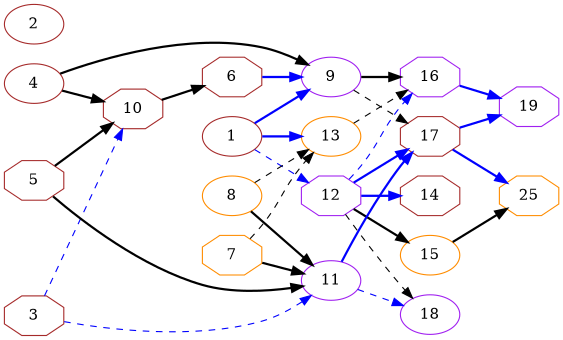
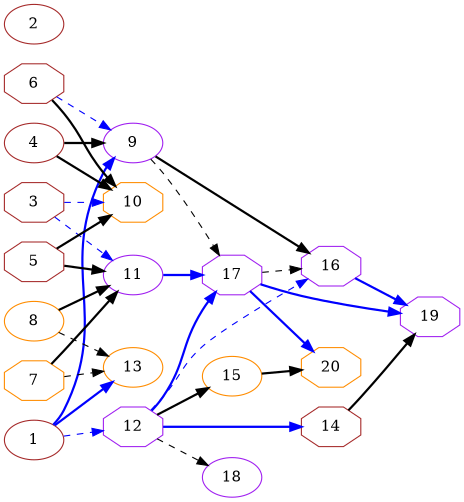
(276, 77) -> (79, 110)
(177, 95) -> (80, 136)
(133, 109) -> (133, 202)
(374, 111) -> (276, 271)
(430, 136) -> (232, 275)
(529, 196) -> (331, 367)
(375, 296) -> none
none -> (378, 377)
